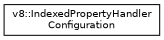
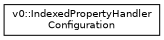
(82, 20) -> (82, 20)
